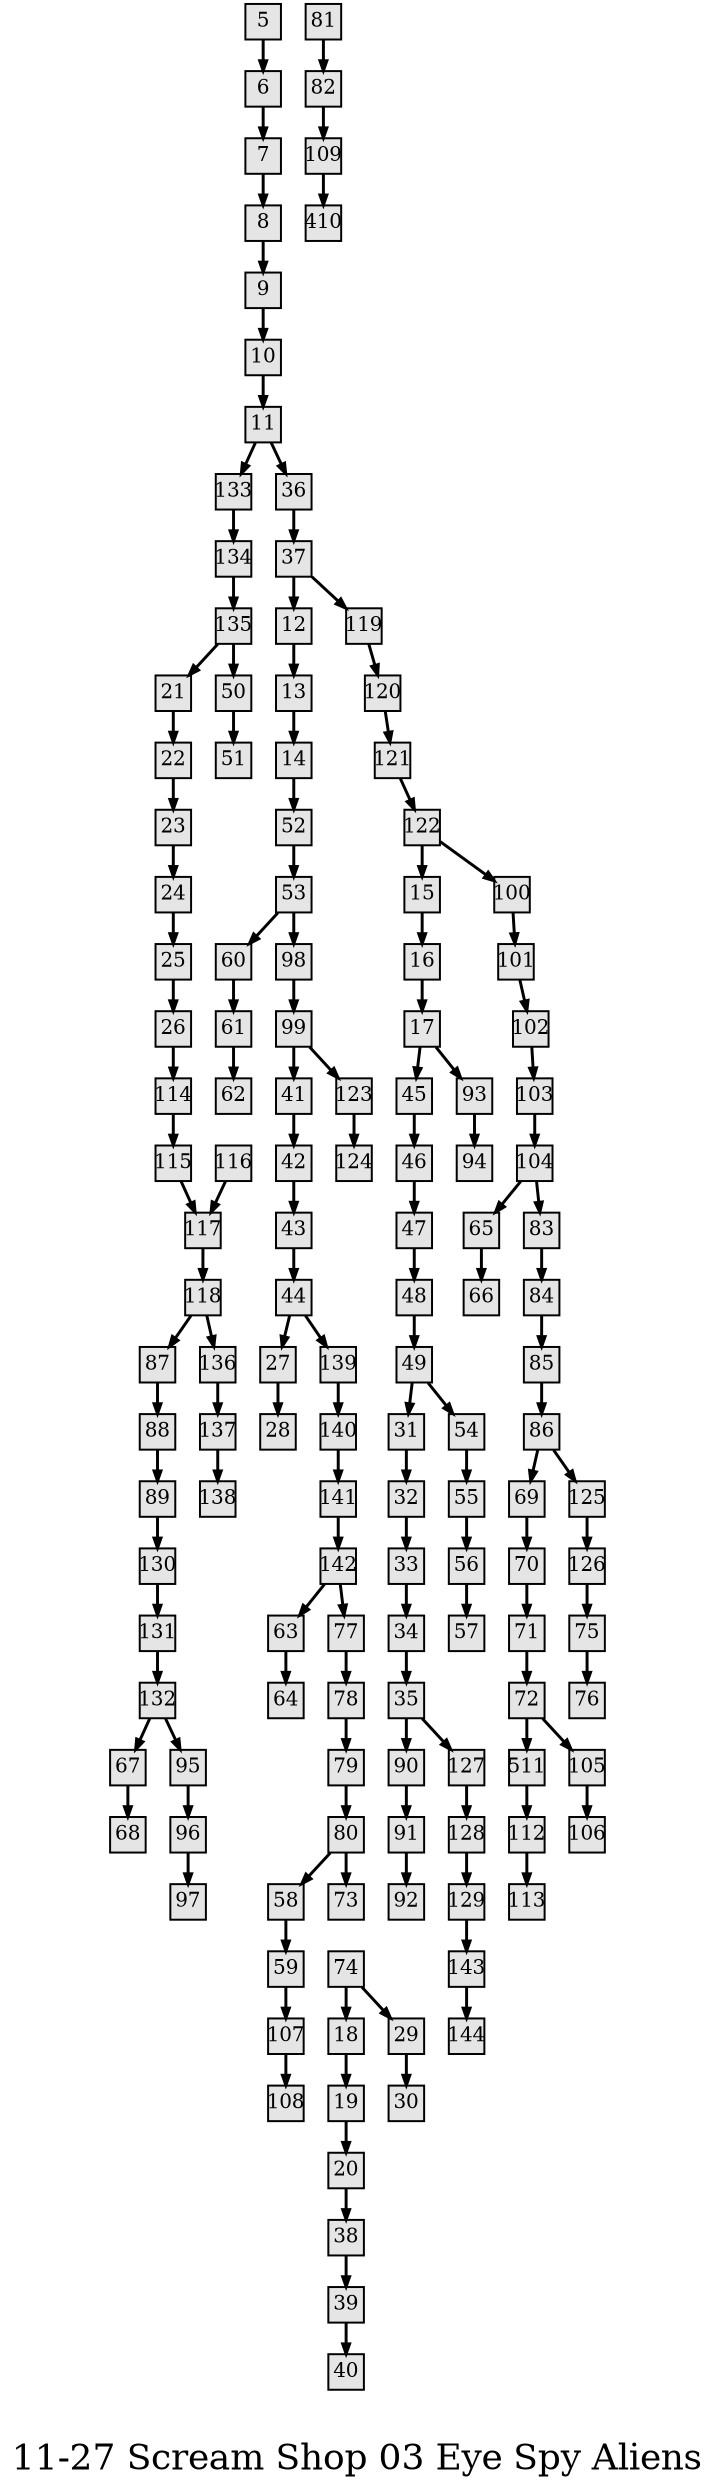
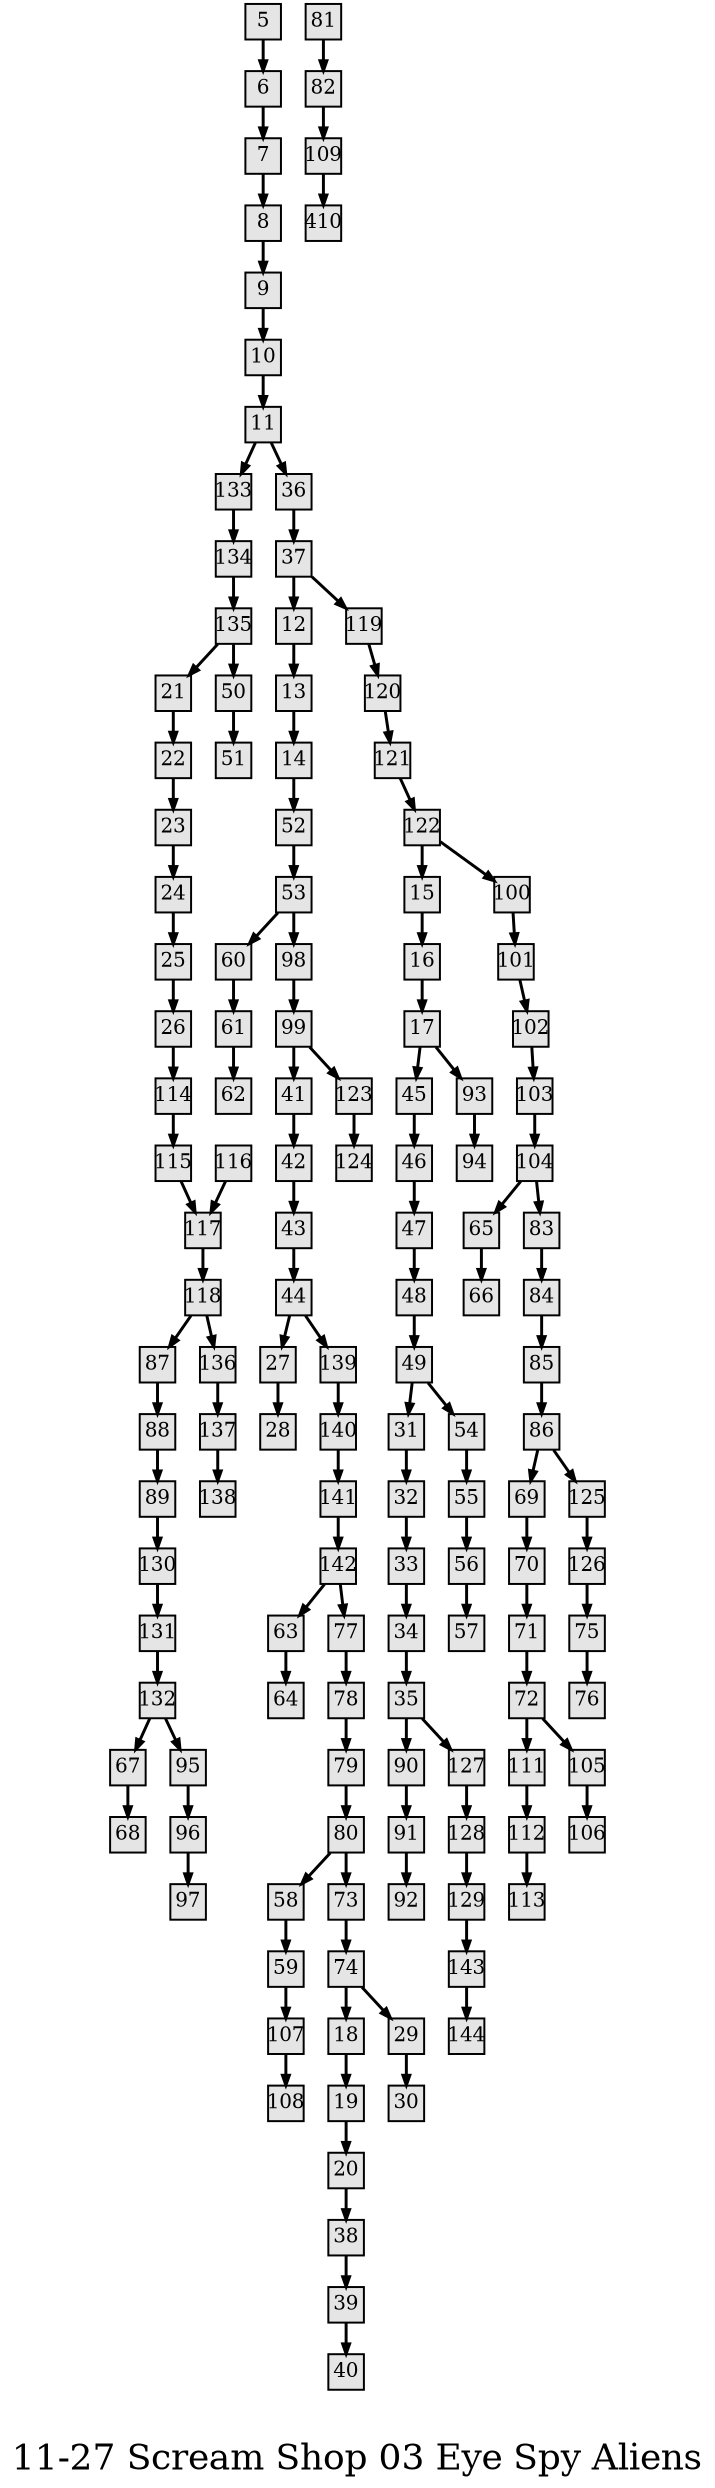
(527, 1768) -> (527, 1768)
none -> (346, 1930)
